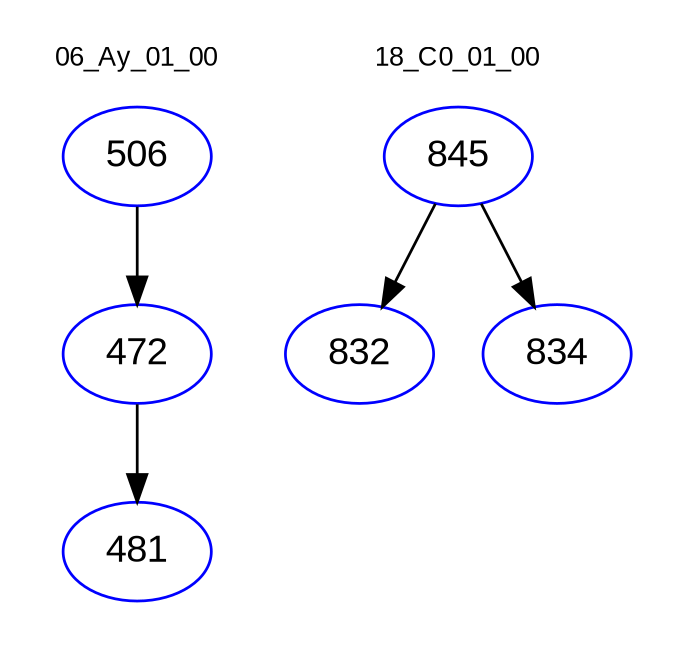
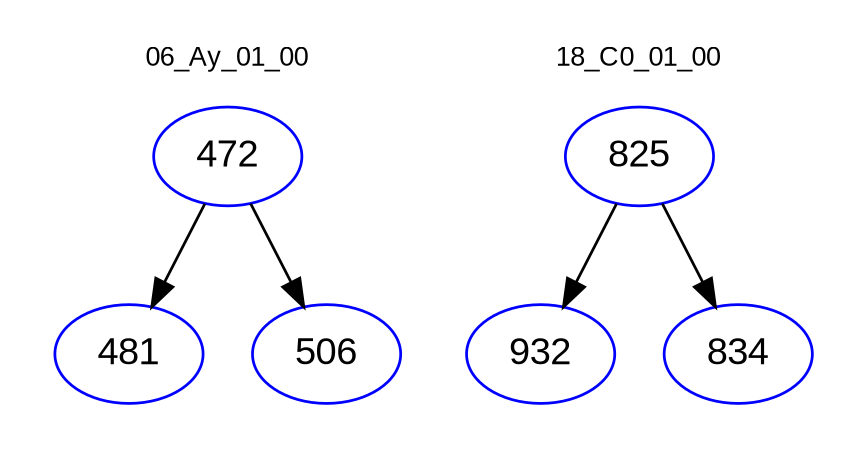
(458, 156) -> (639, 156)
(137, 242) -> (271, 243)
(360, 354) -> (541, 354)
